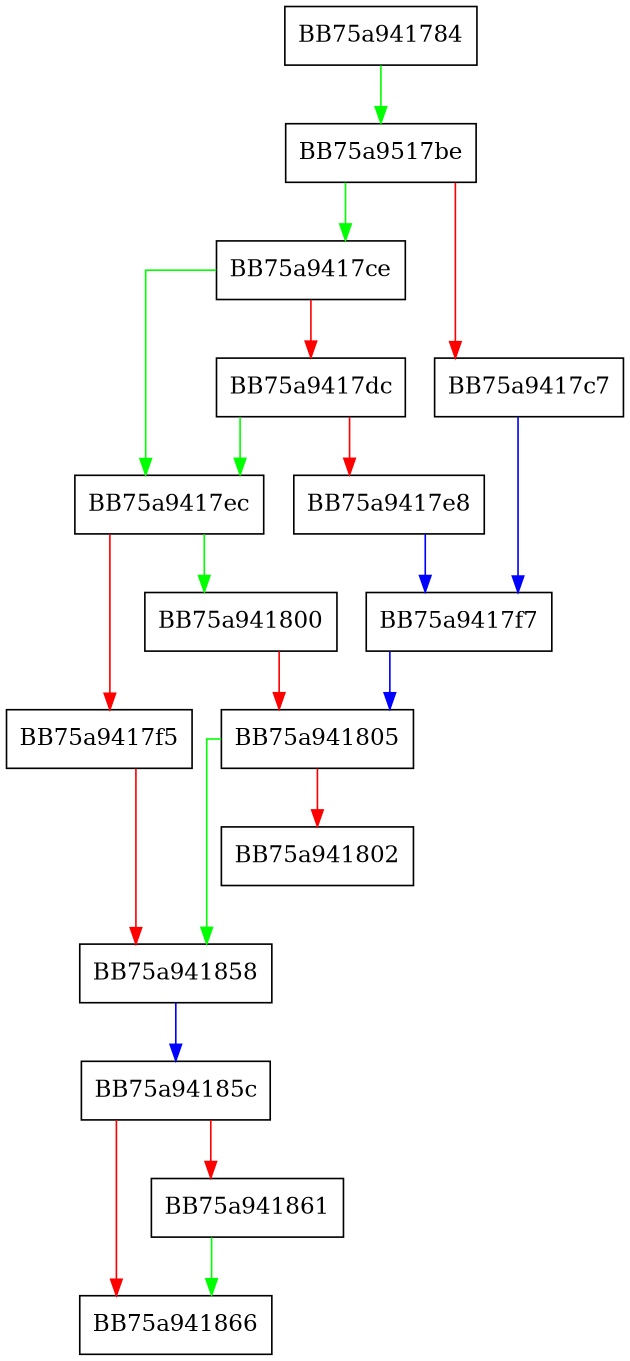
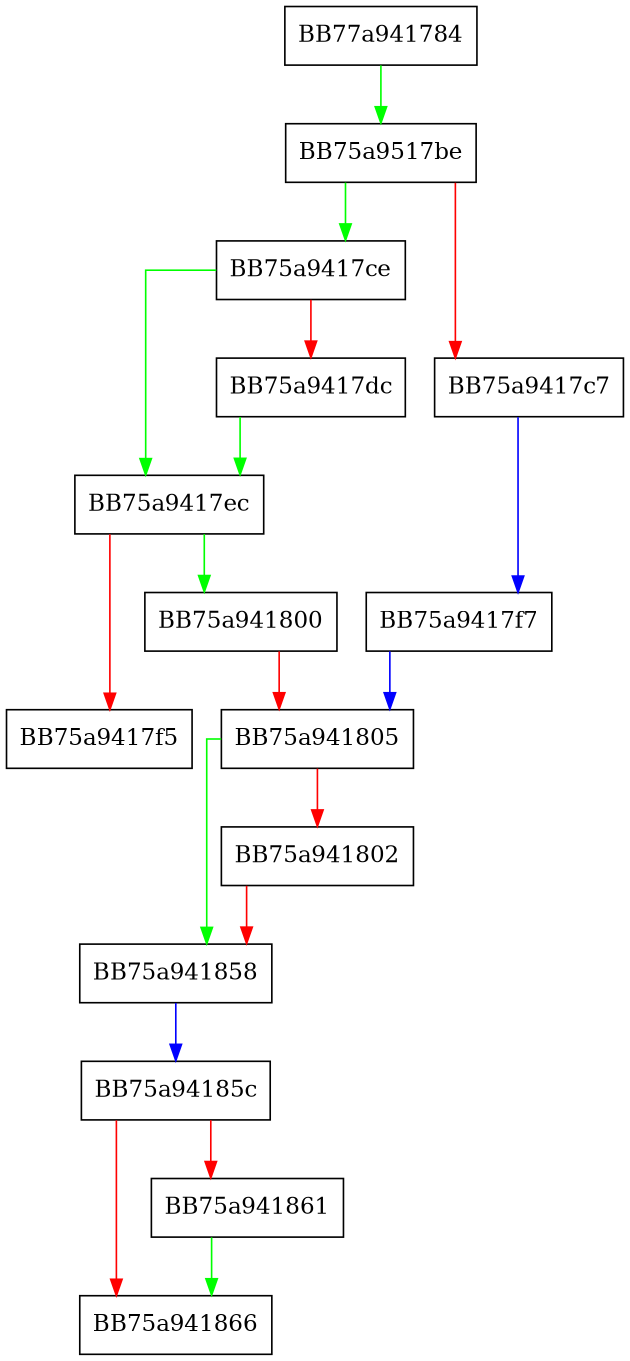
(381, 36) -> (381, 36)
(389, 505) -> none
(136, 848) -> (247, 906)
